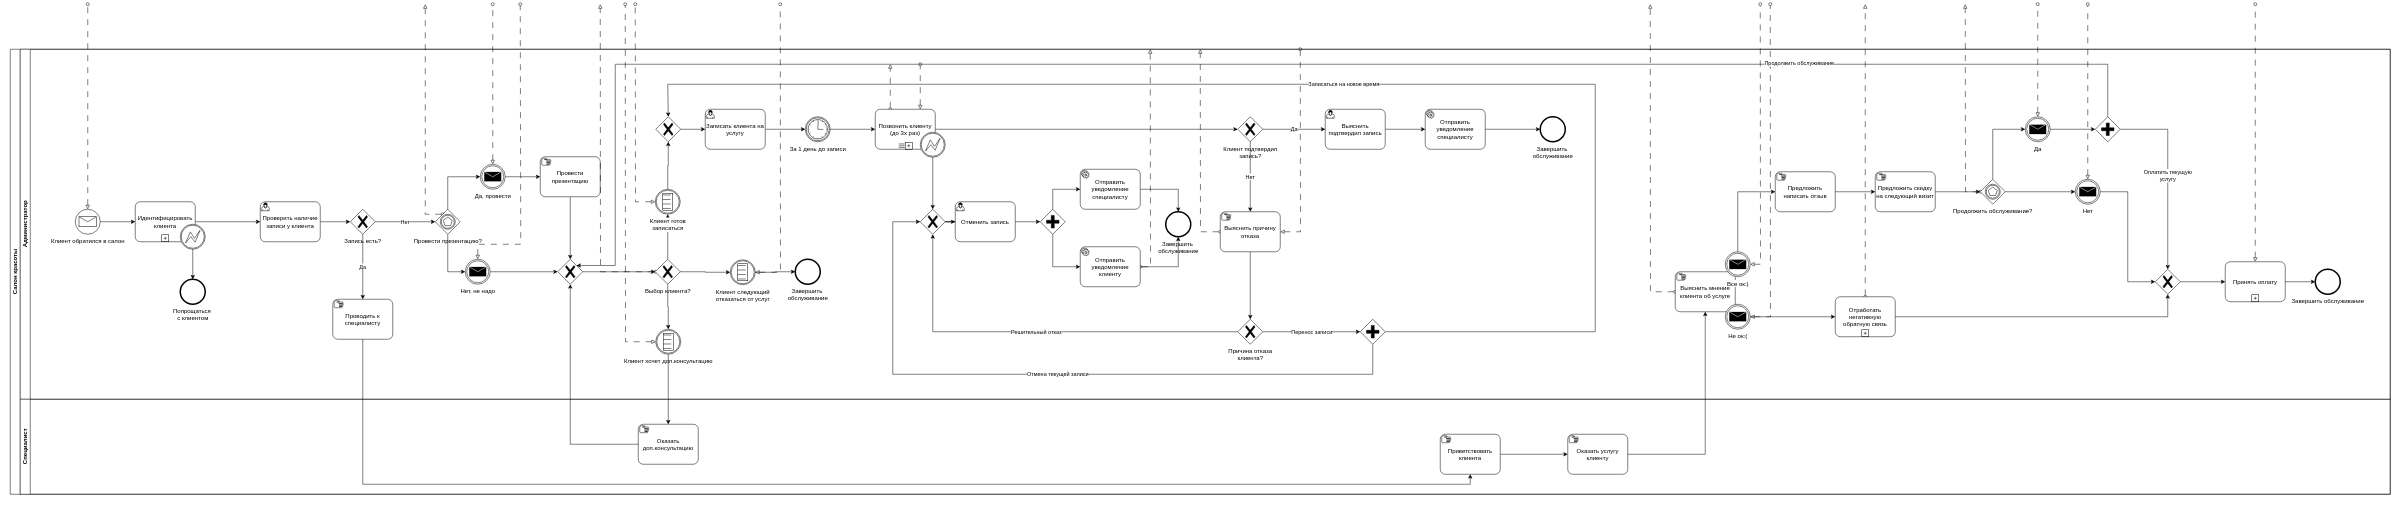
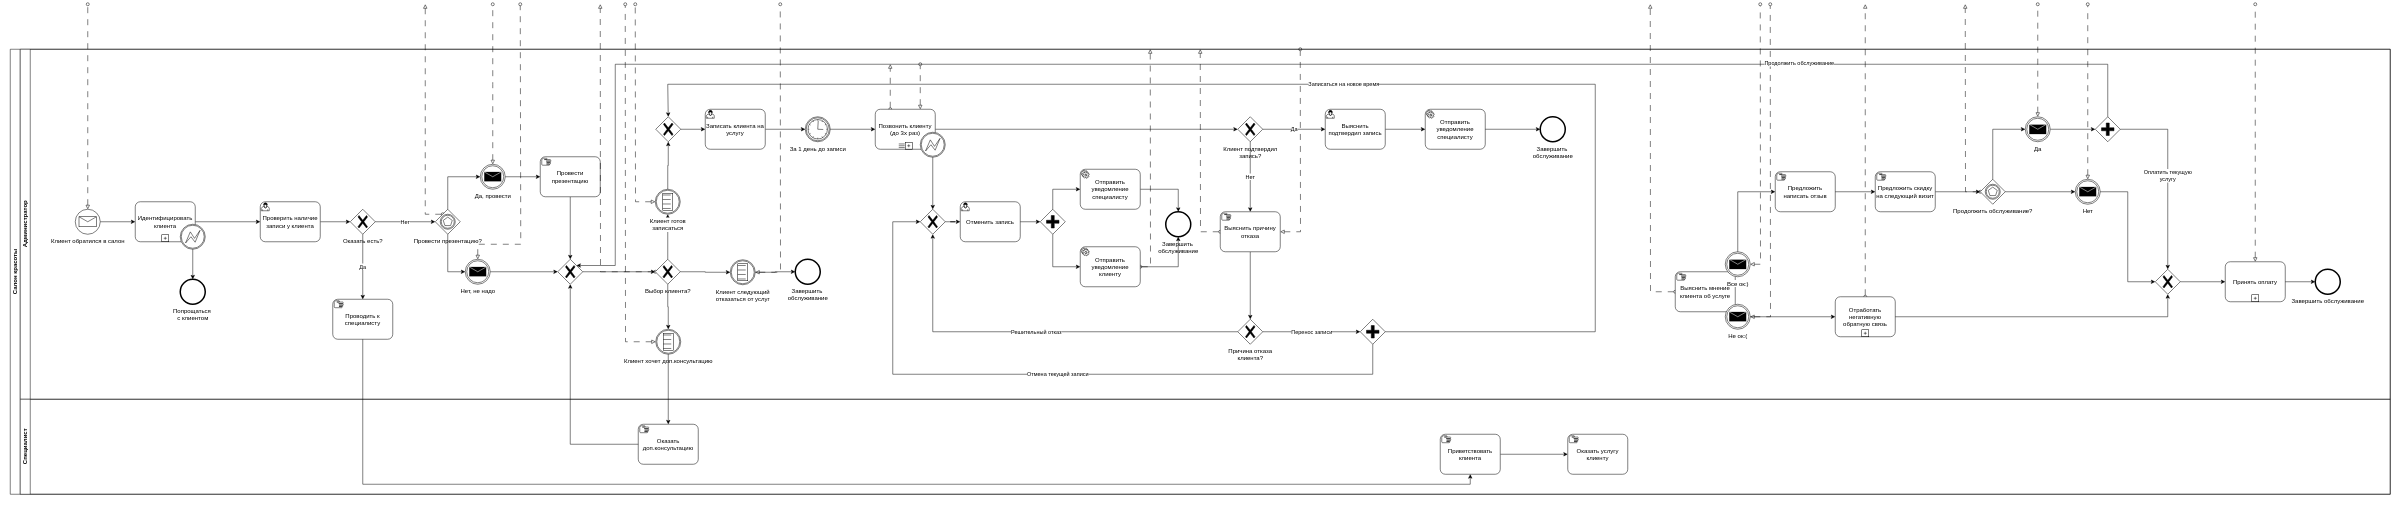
(985, 222) -> (990, 222)
(363, 241) -> (363, 241)
(1705, 316) -> none
